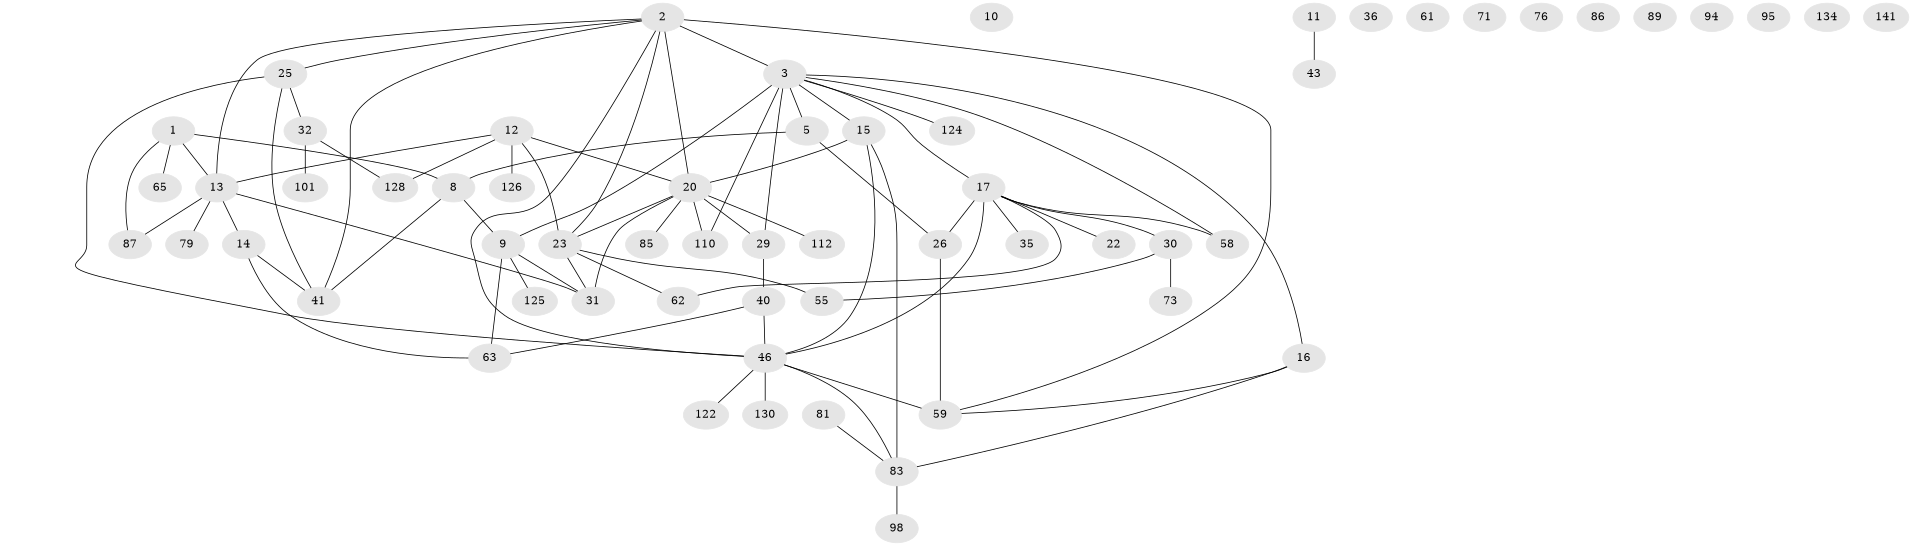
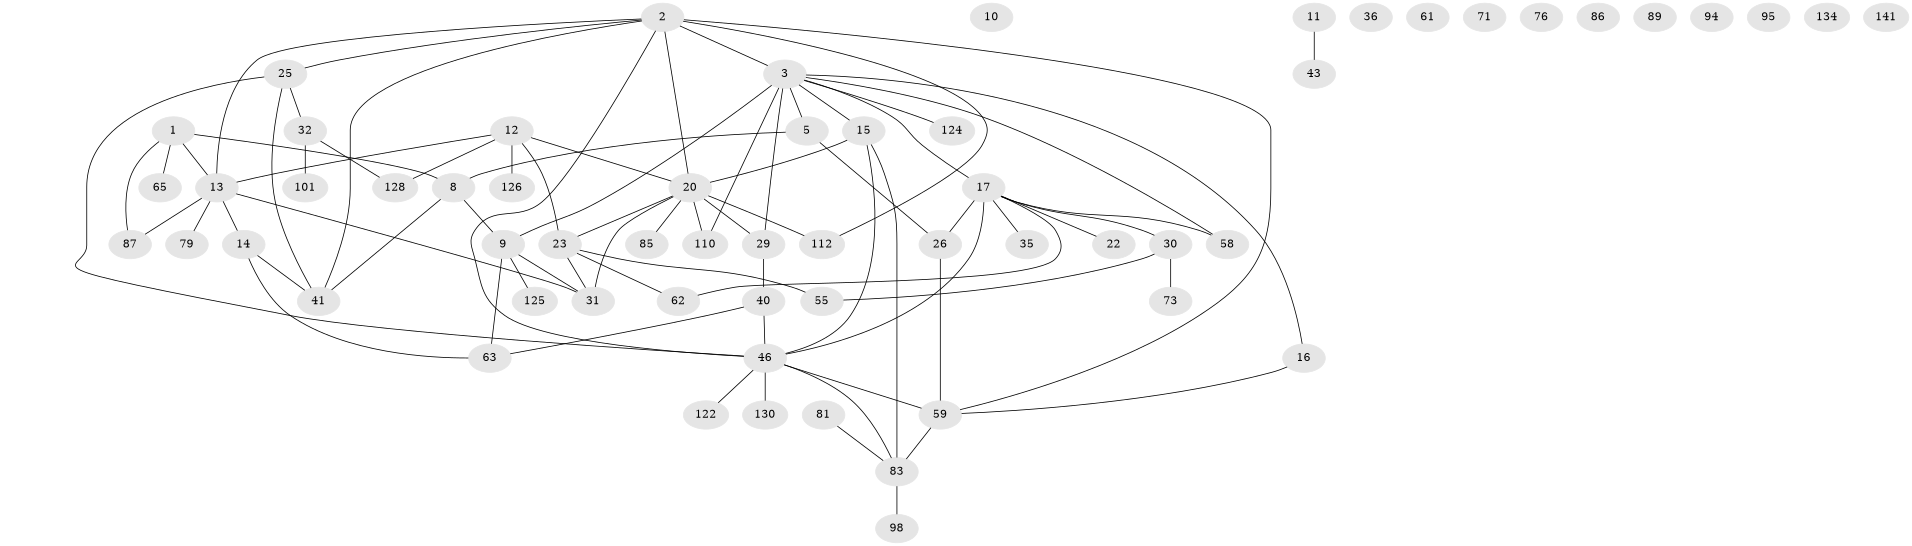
(628, 138) -> (922, 79)
(1103, 422) -> (919, 443)
